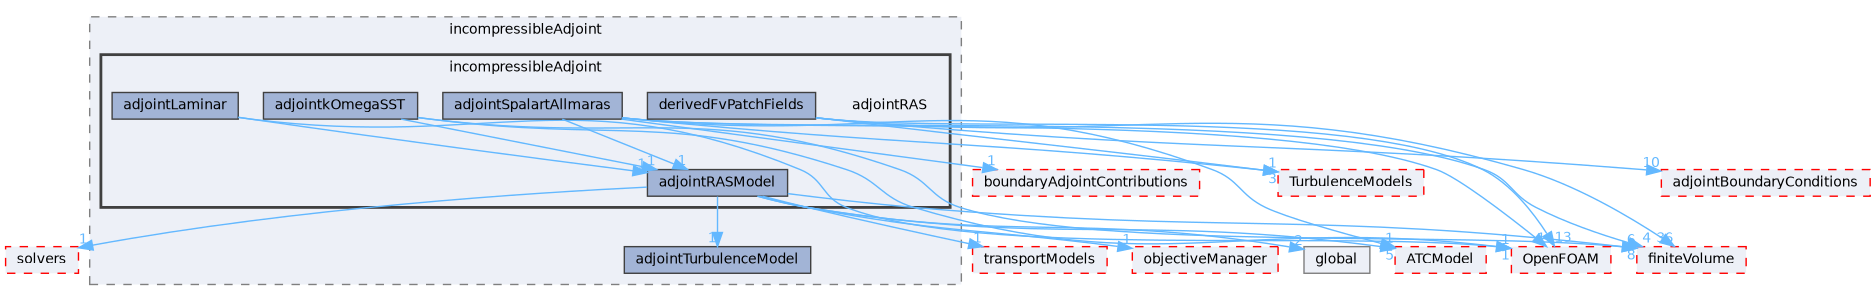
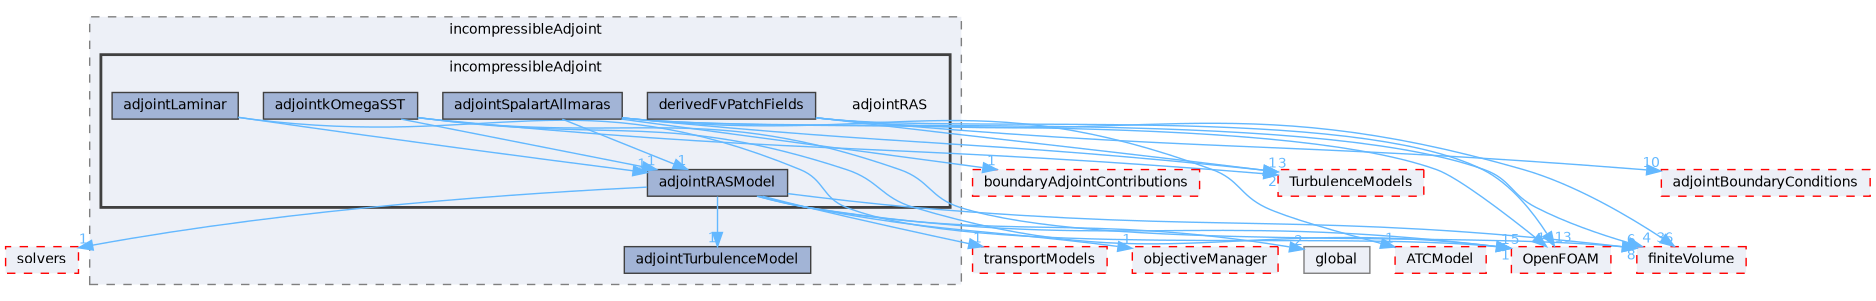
none -> (989, 155)
(1068, 229) -> (1126, 231)
